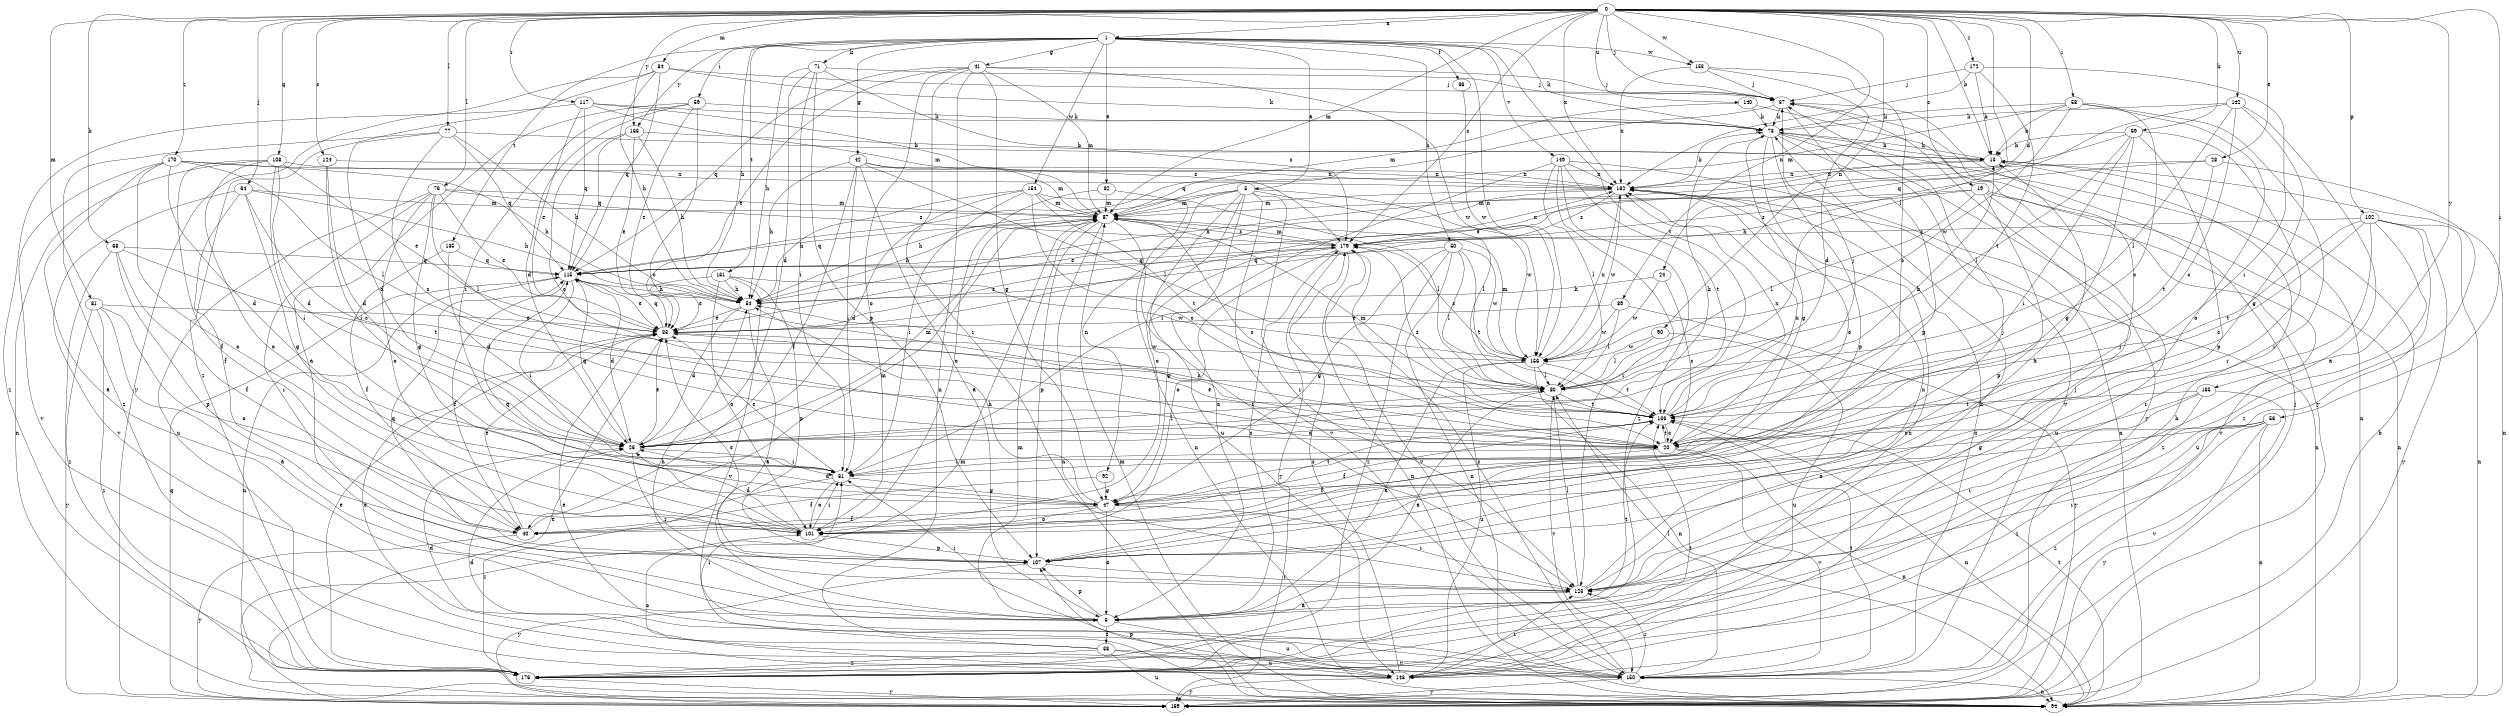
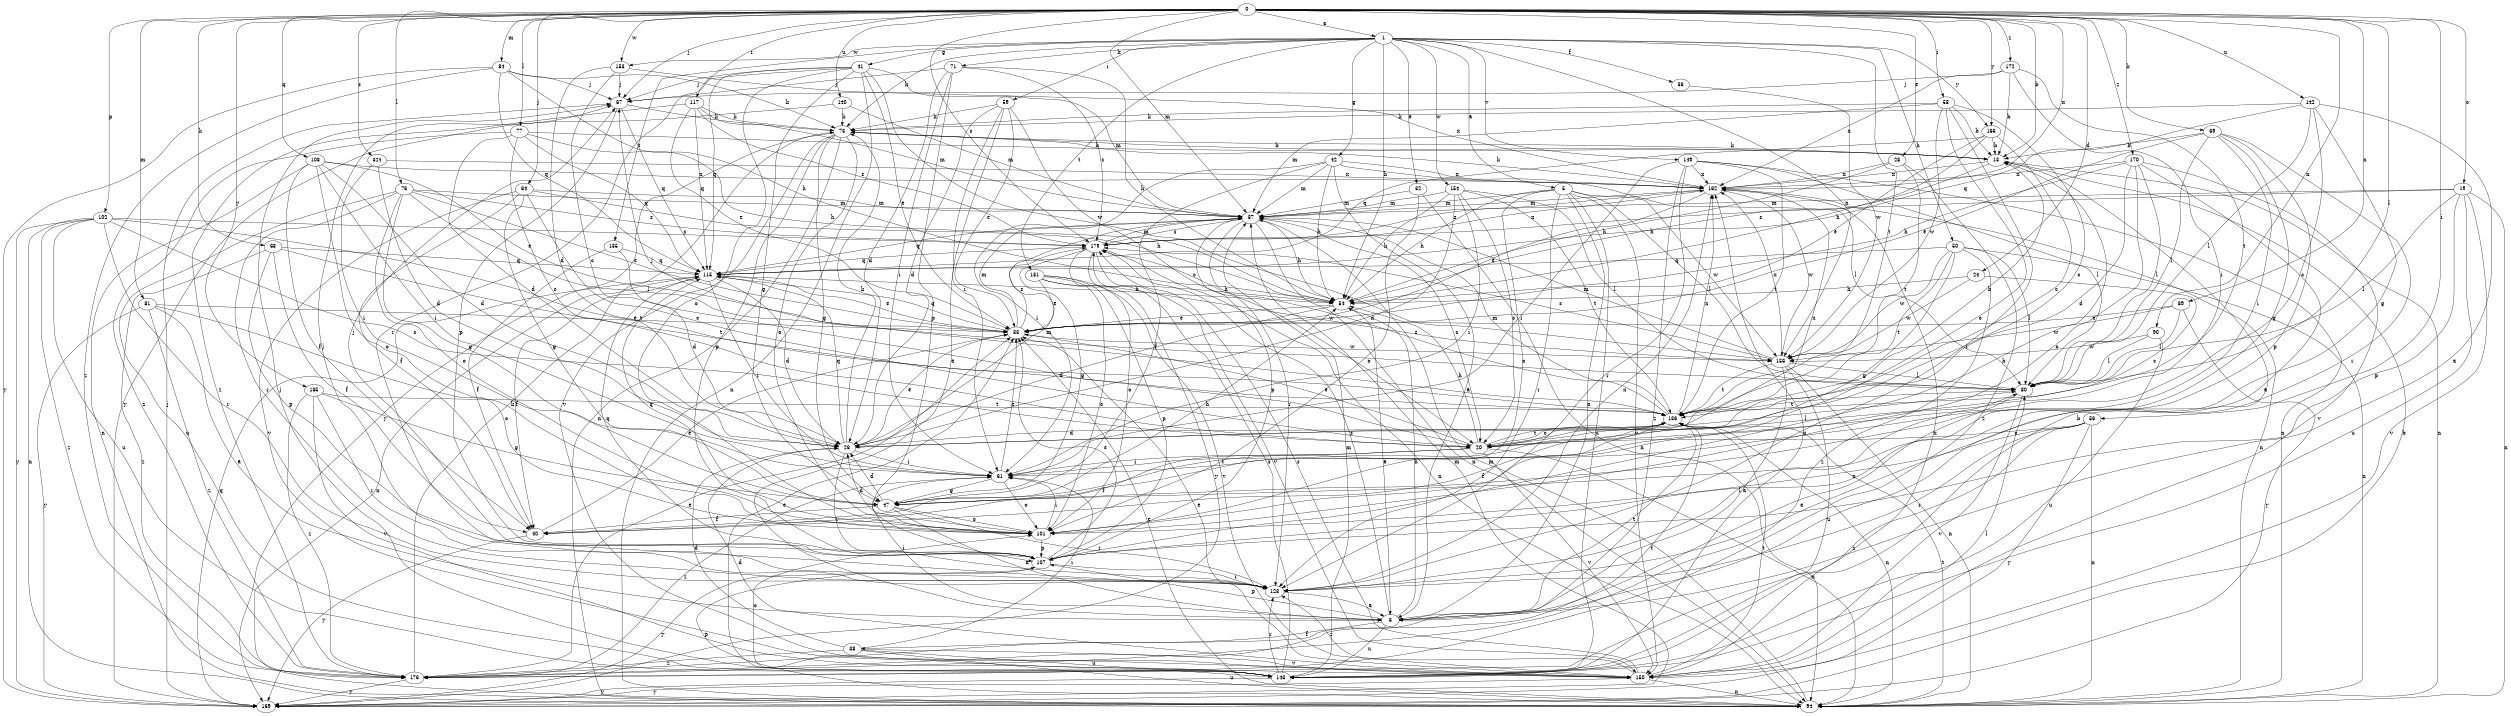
(327, 160) -> (377, 160)
(833, 401) -> (1012, 236)
(1105, 477) -> none
